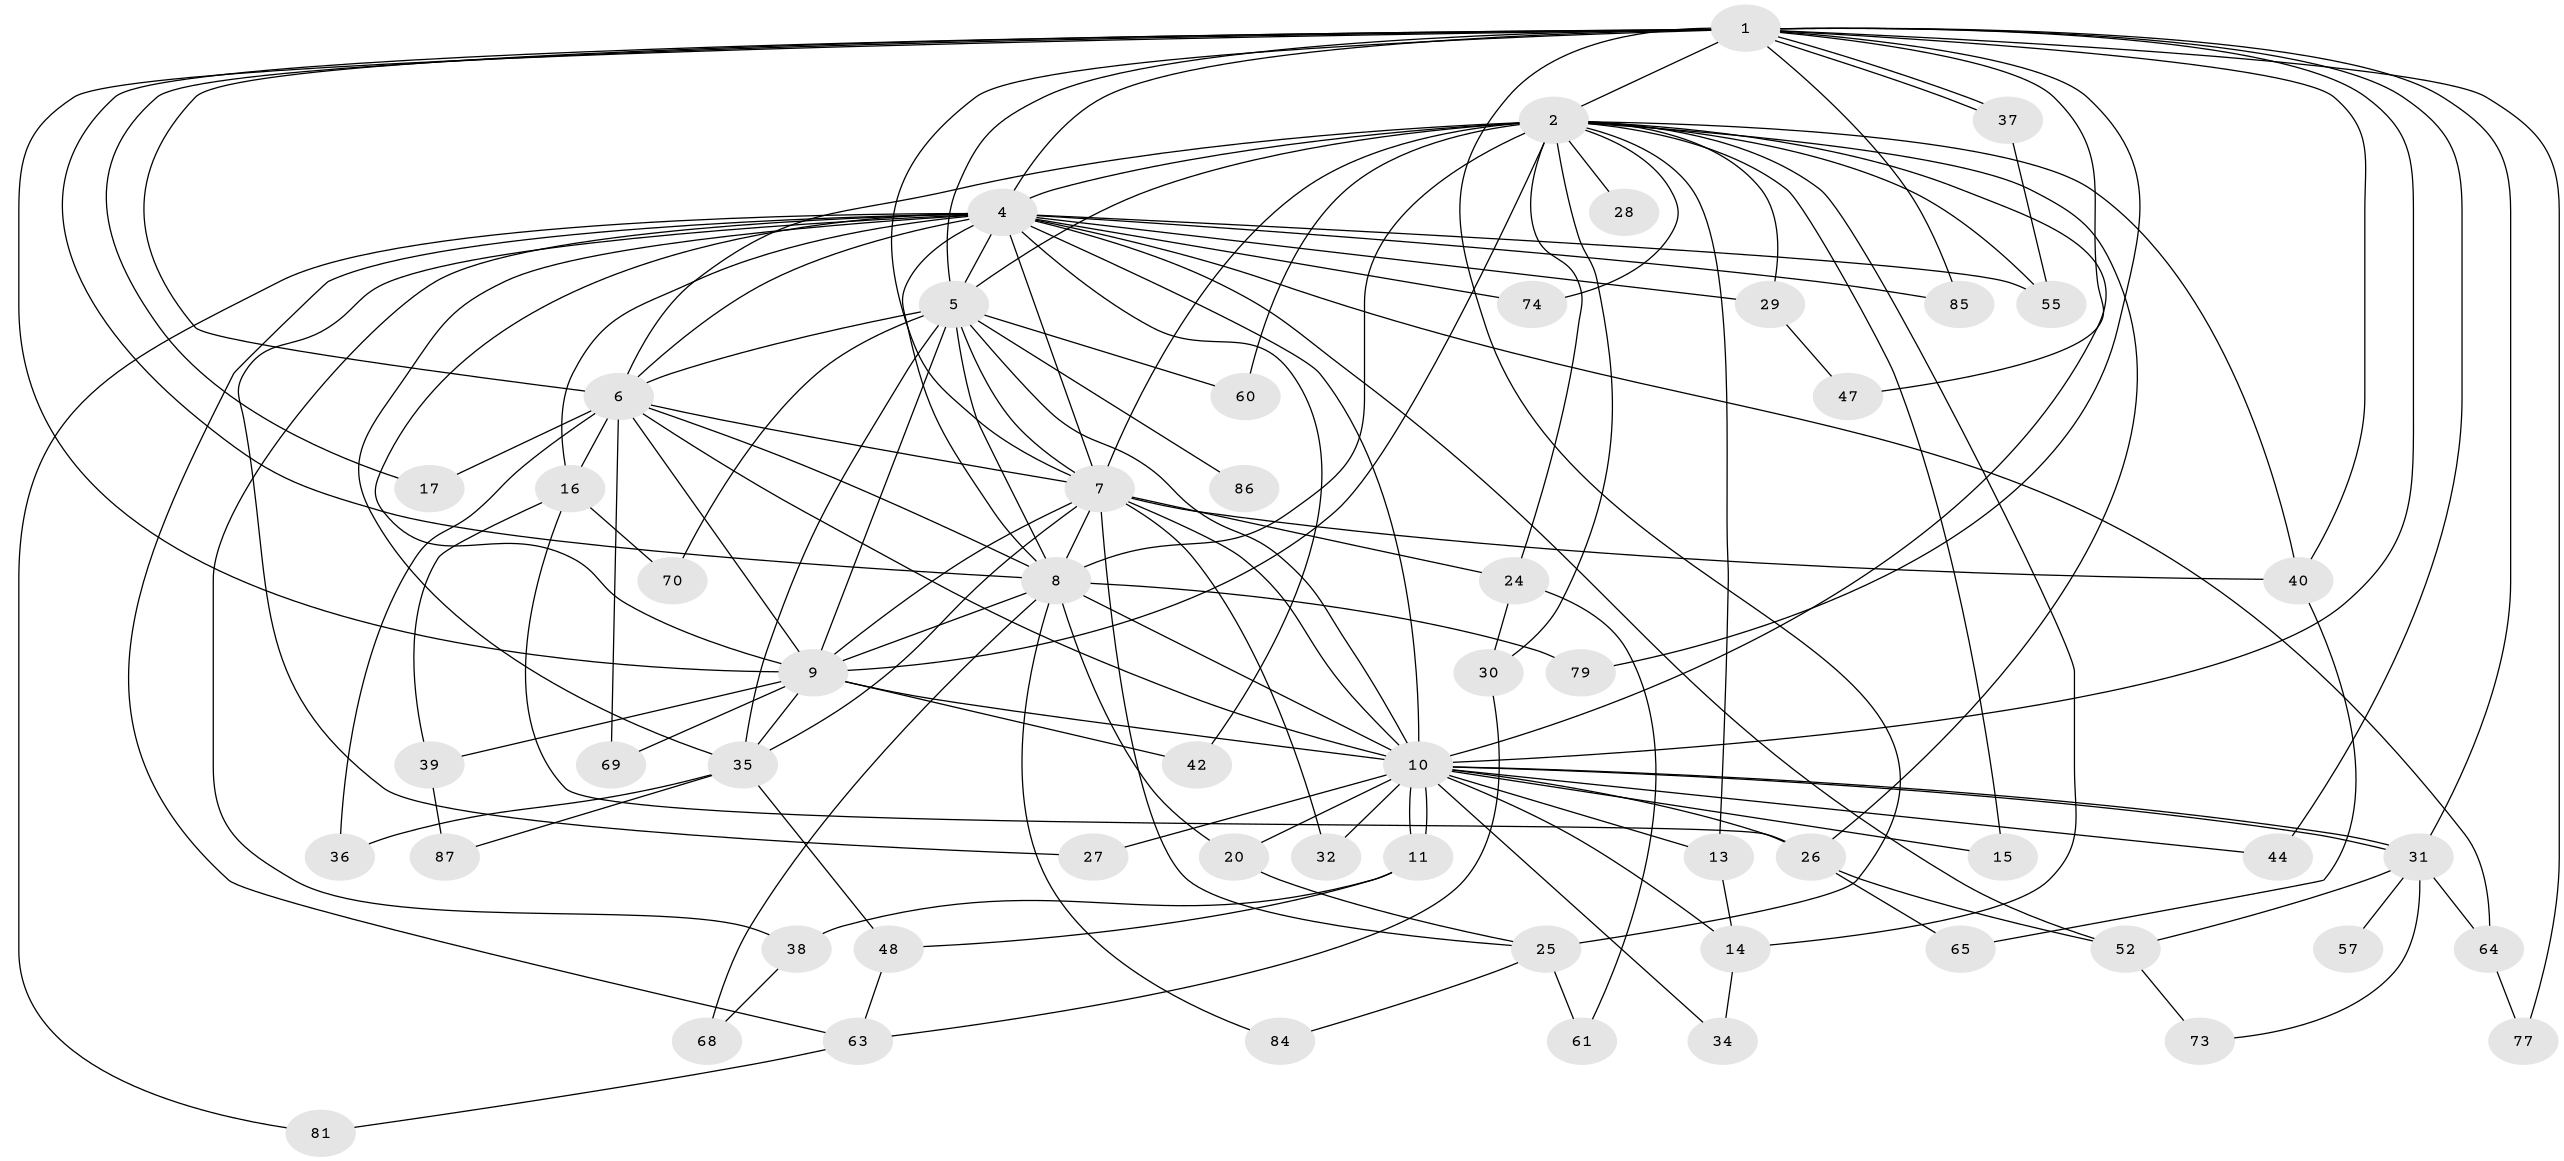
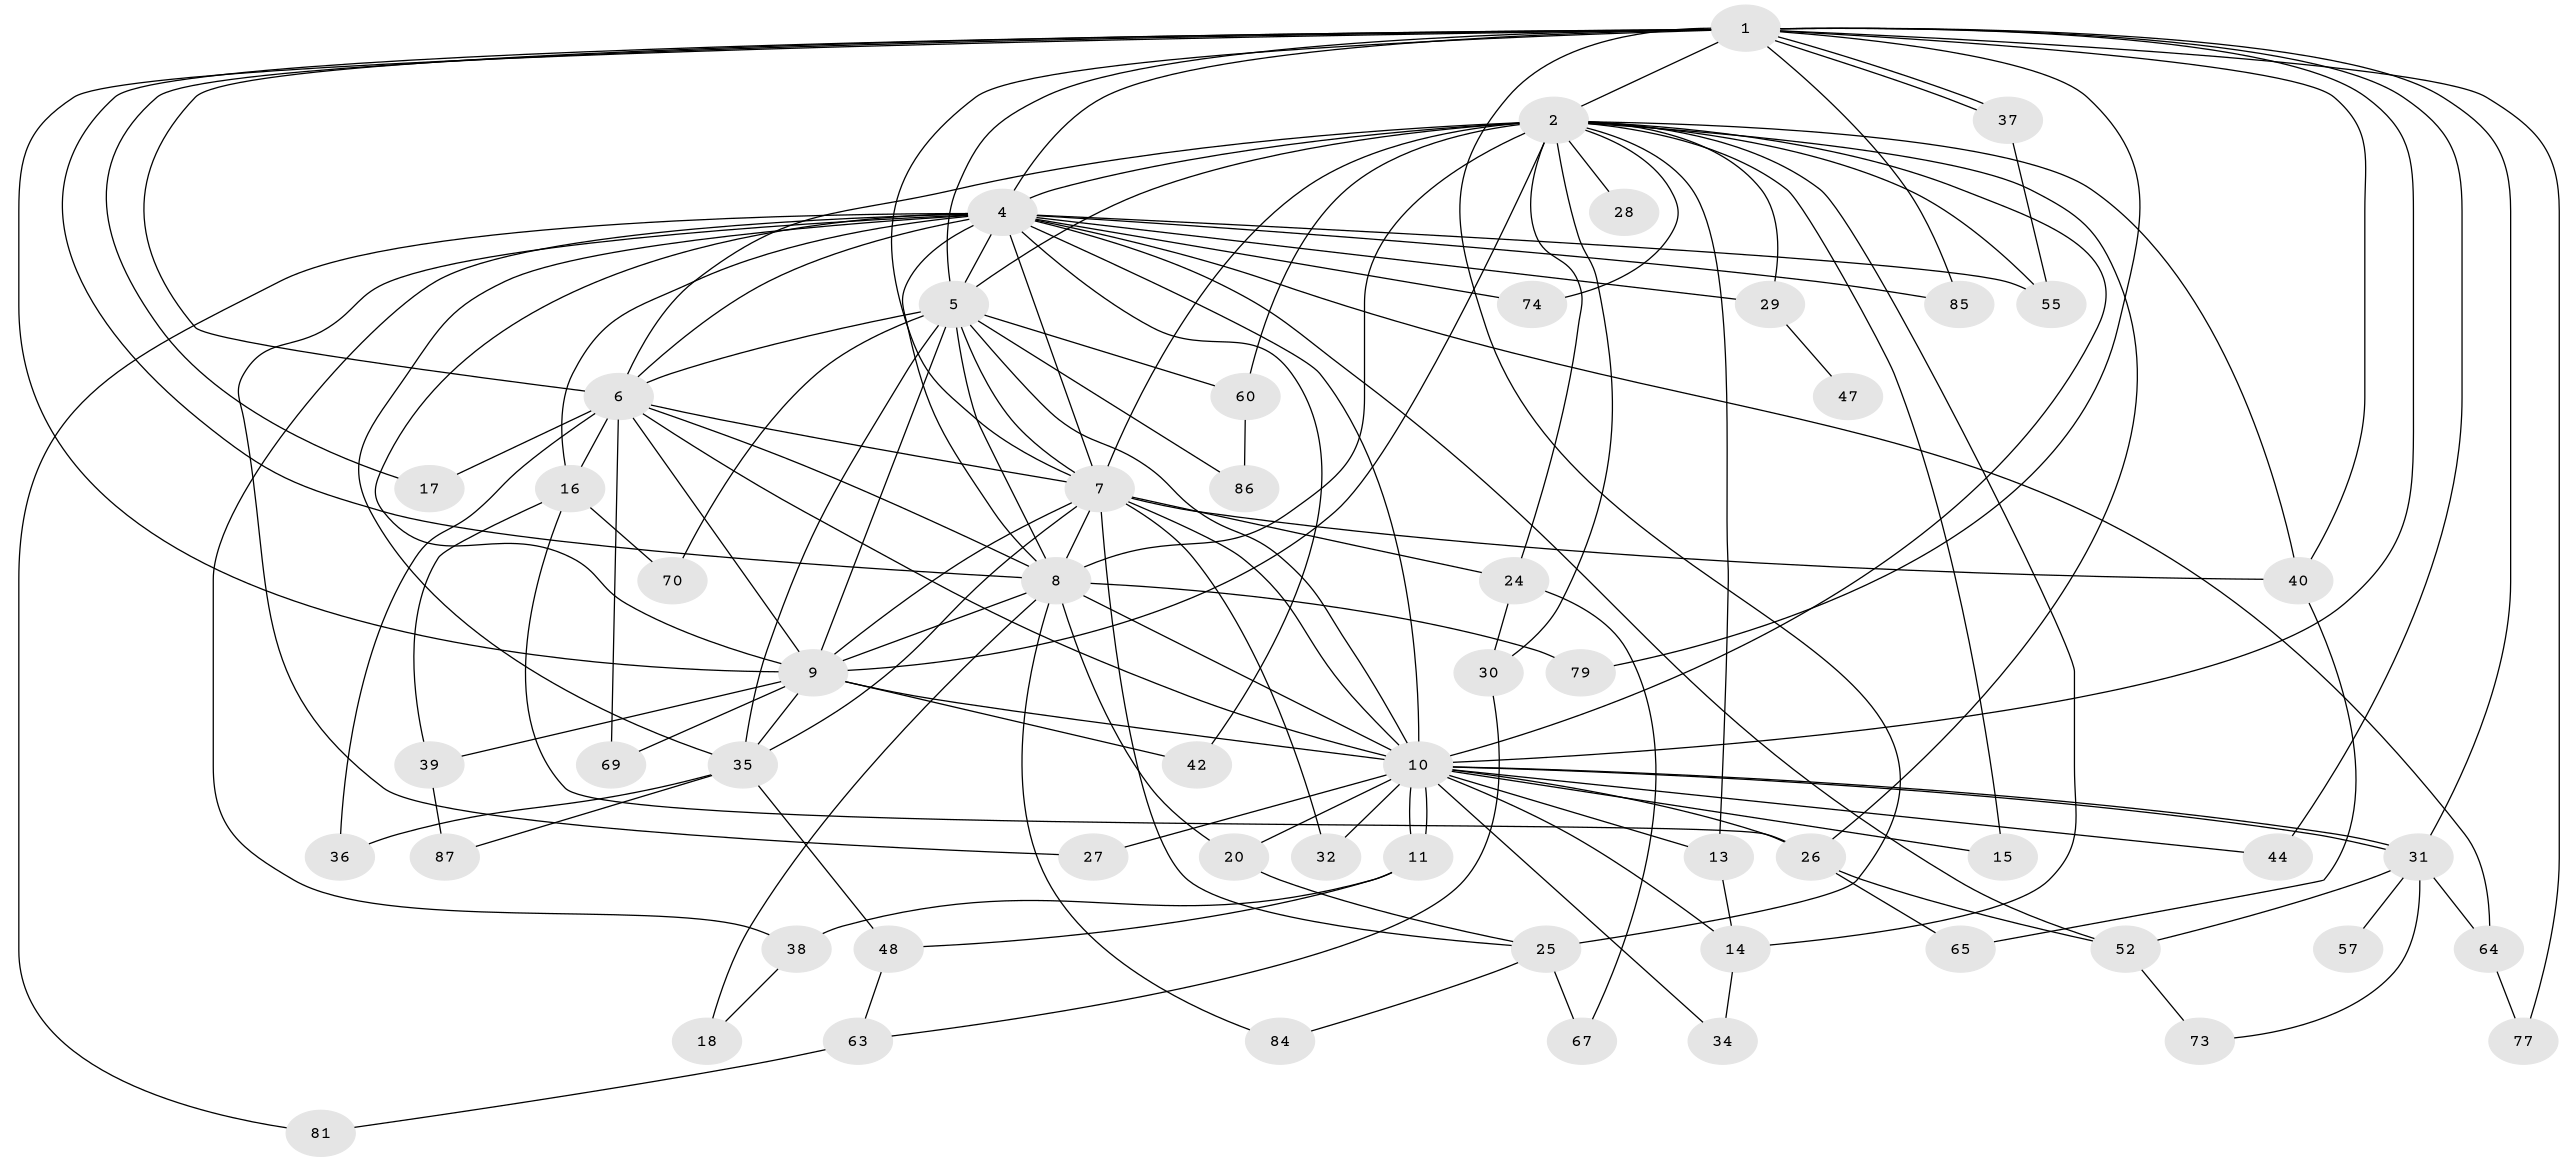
(2094, 179) -> none
none -> (1245, 443)
(153, 554) -> none
(707, 1041) -> (707, 1041)
(1582, 1041) -> (1582, 1041)
